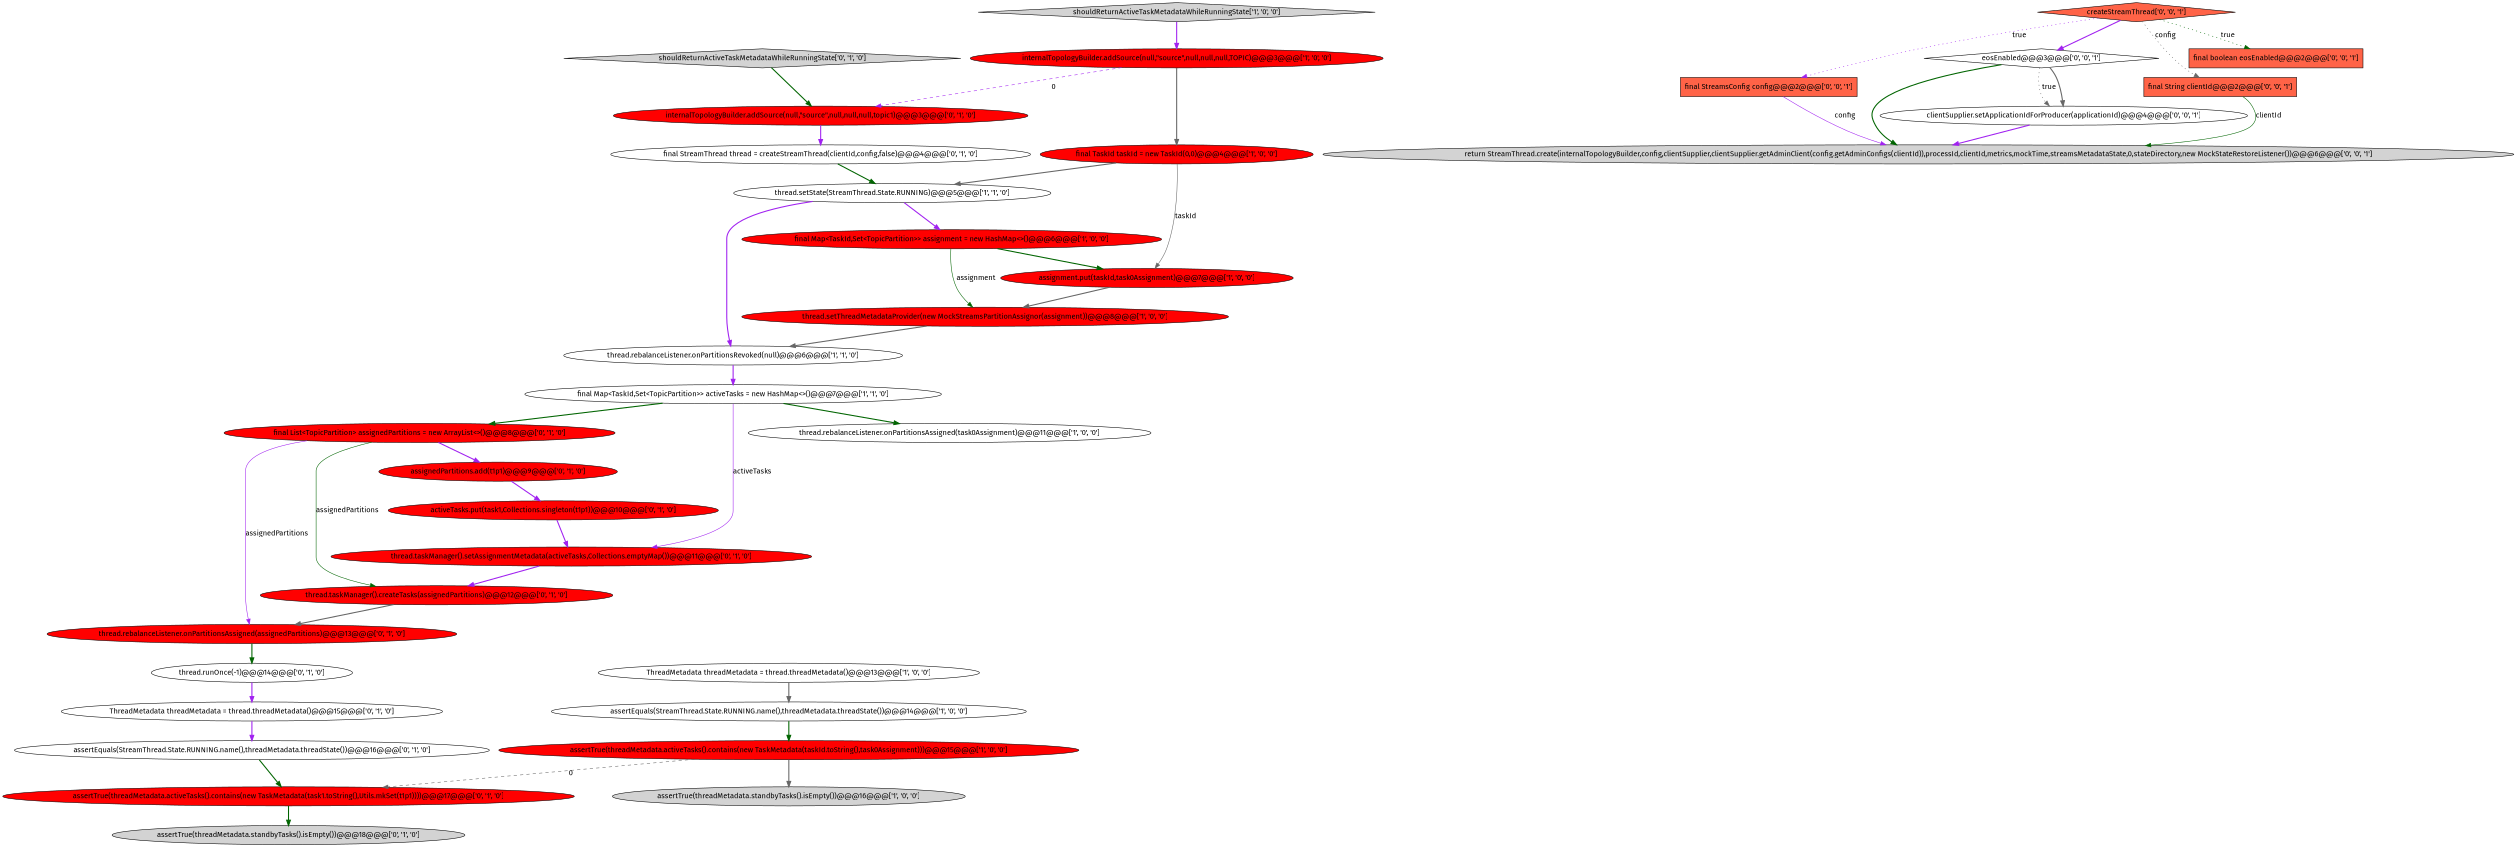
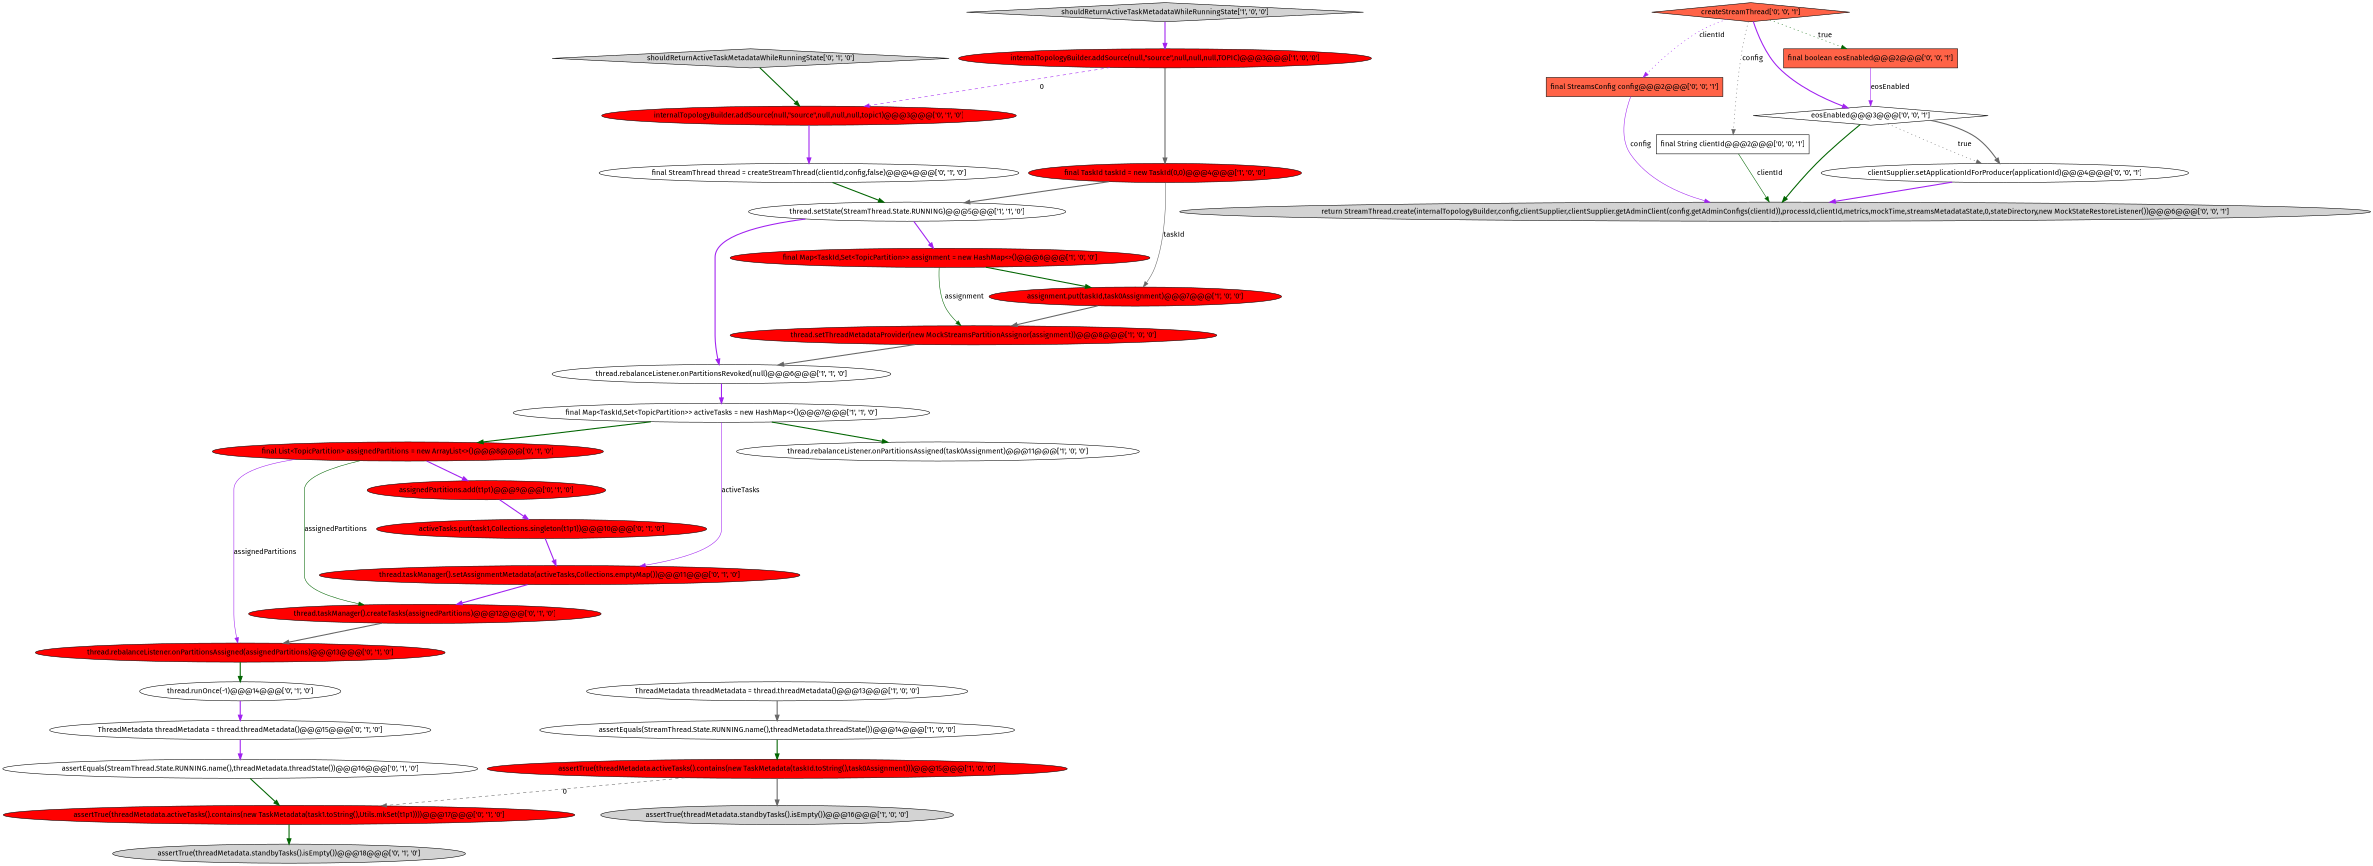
(2019, 35) -> (1712, 35)
none -> (1871, 84)
(2220, 87) -> (1733, 144)
